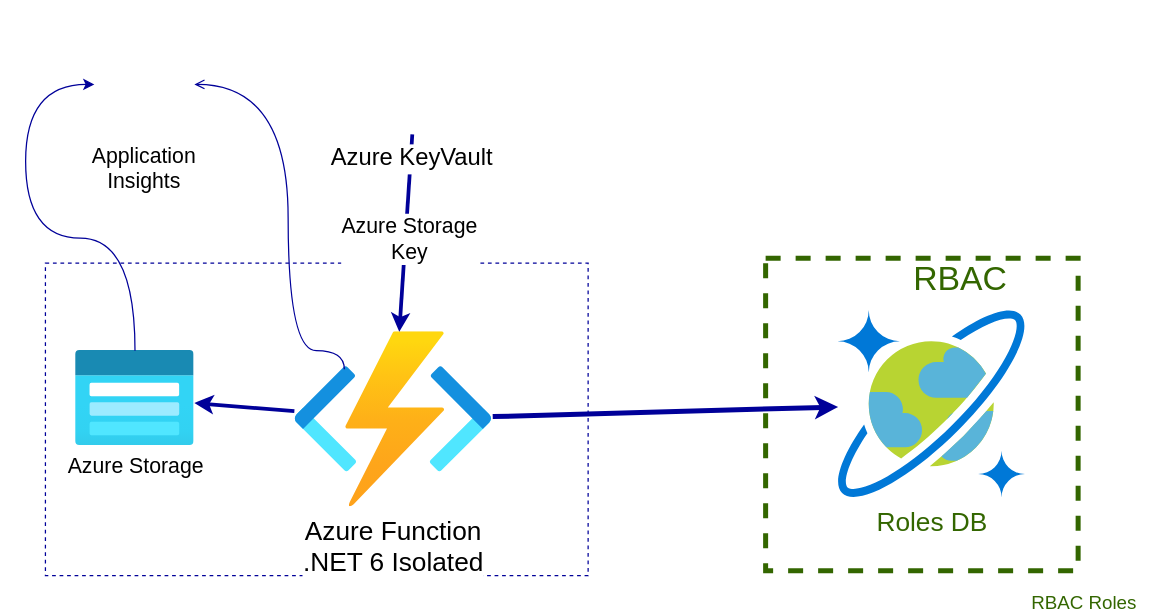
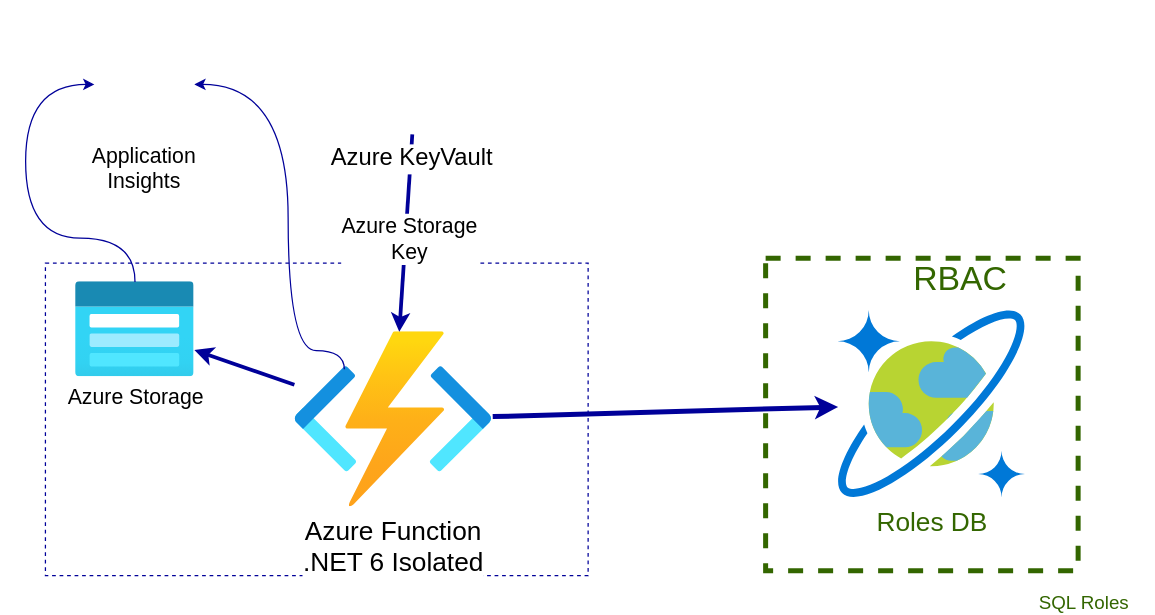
(250, 101) -> (252, 102)
(135, 398) -> (135, 329)
(1084, 603) -> (1084, 603)
